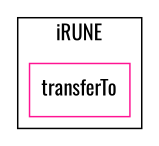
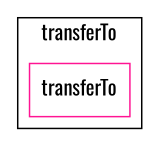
(80, 35) -> (80, 35)
